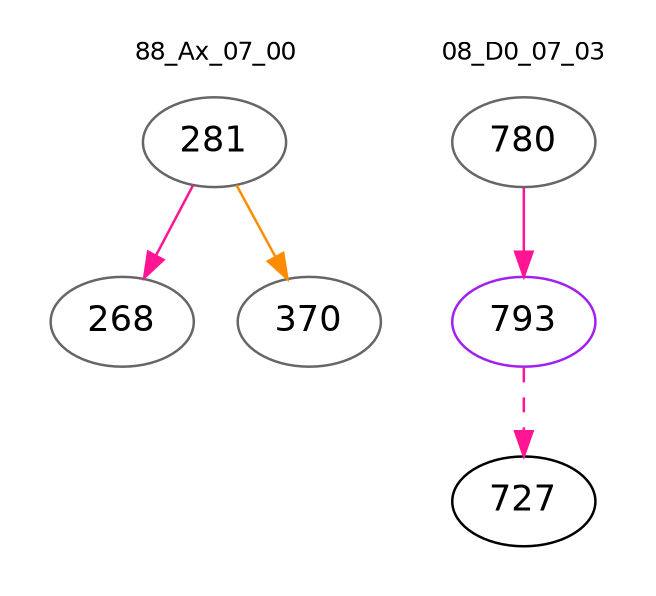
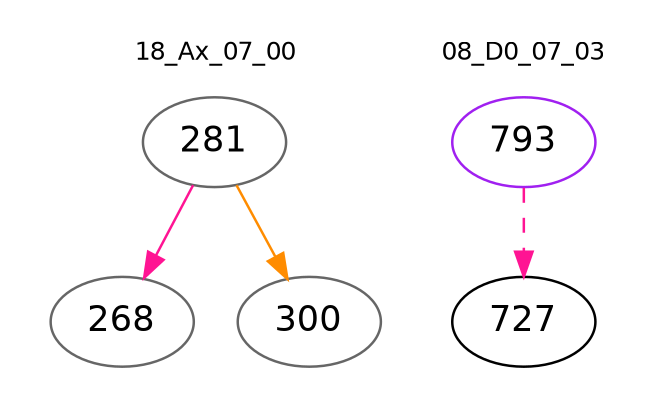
(216, 54) -> (216, 54)
(524, 142) -> none
(309, 322) -> (309, 322)
